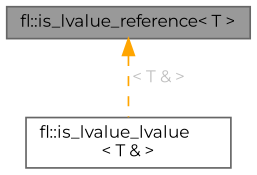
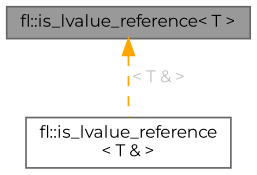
(128, 143) -> (128, 143)
